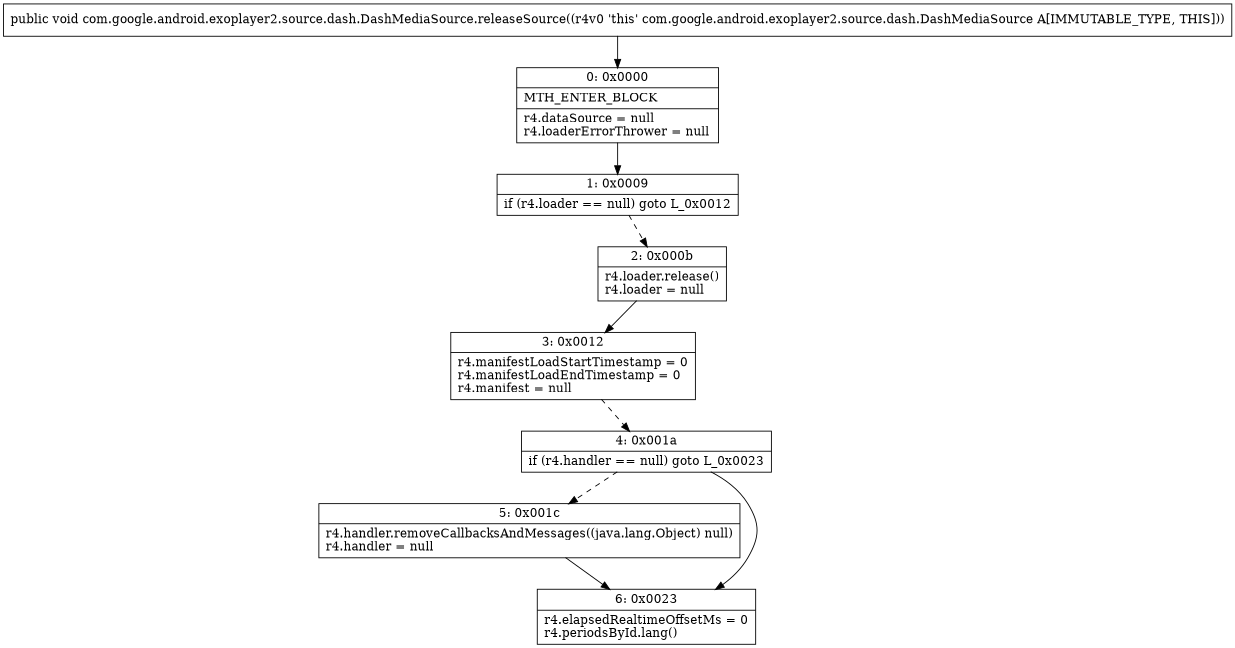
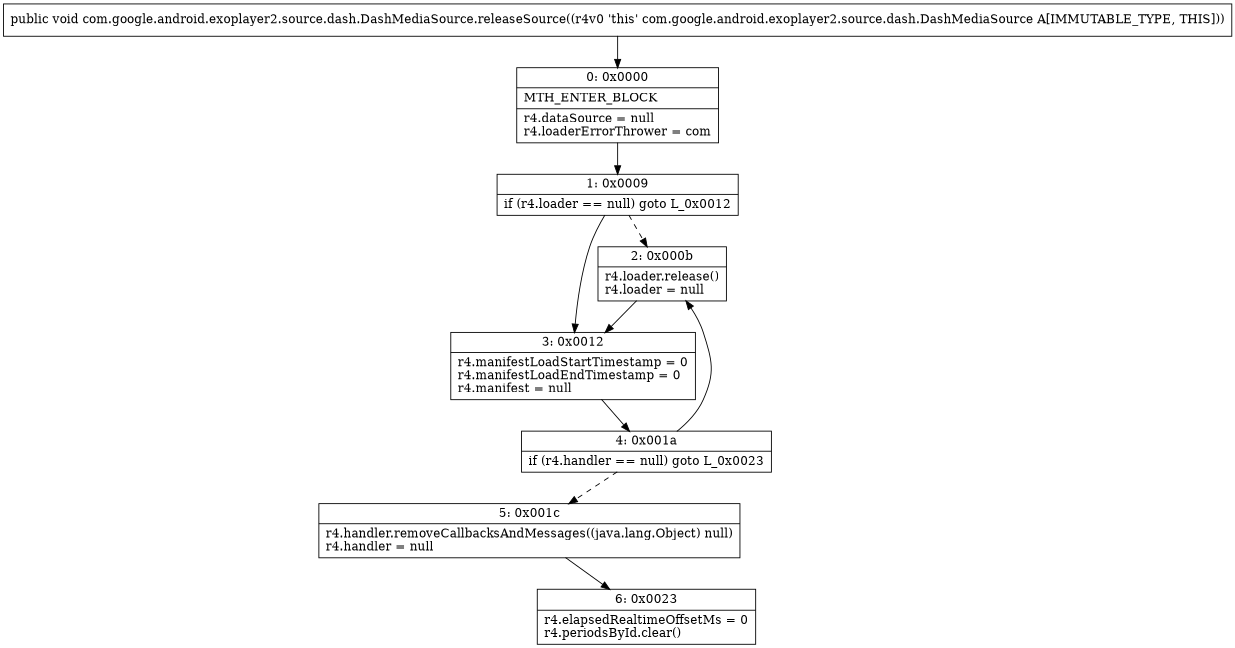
(617, 132) -> (618, 132)
none -> (584, 268)
(613, 412) -> (613, 412)
(757, 524) -> (711, 373)
(611, 633) -> (613, 633)
